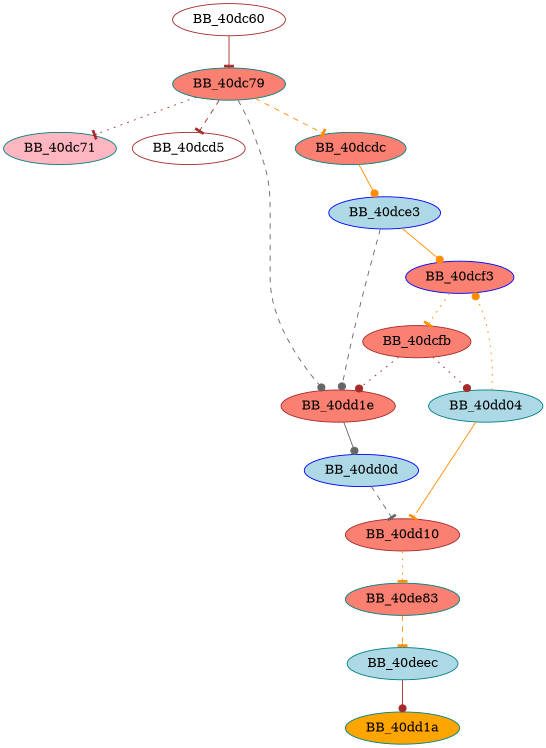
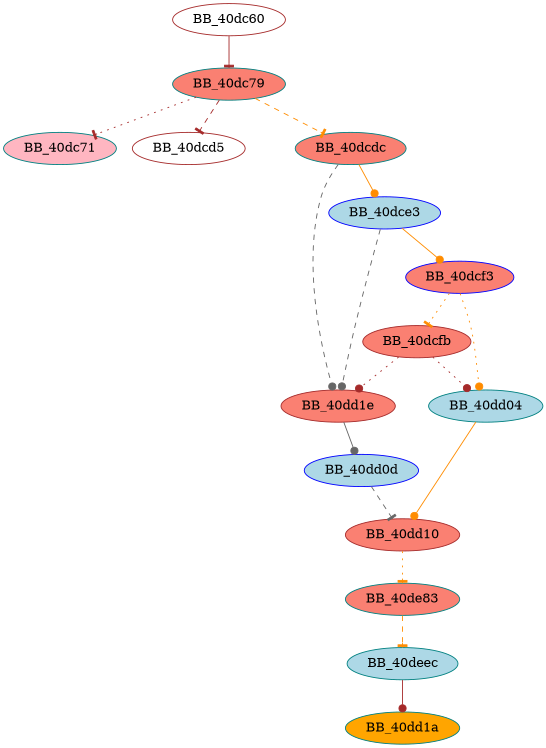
(270, 246) -> (313, 272)
(490, 344) -> (473, 337)
(446, 467) -> (446, 467)
